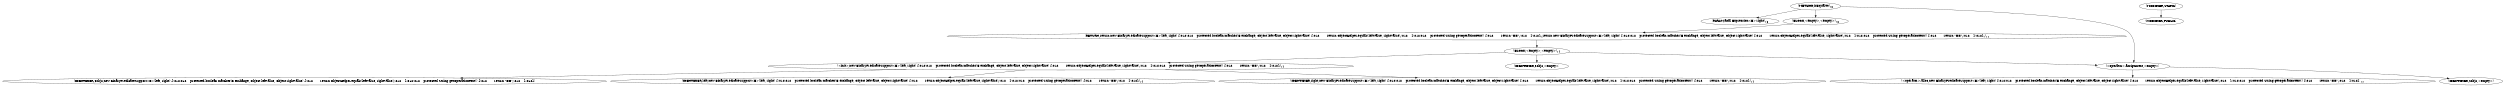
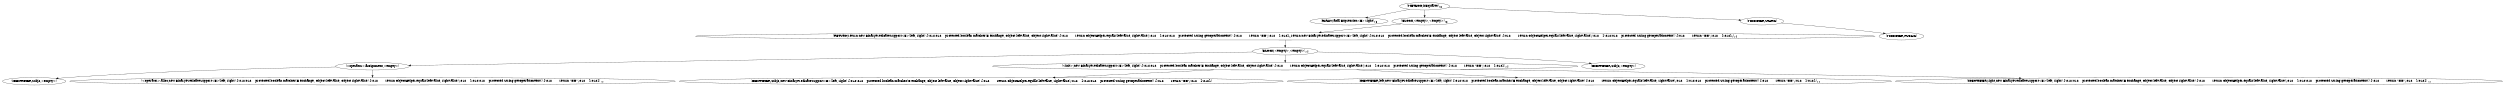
(2000, 12) -> (1594, 14)
